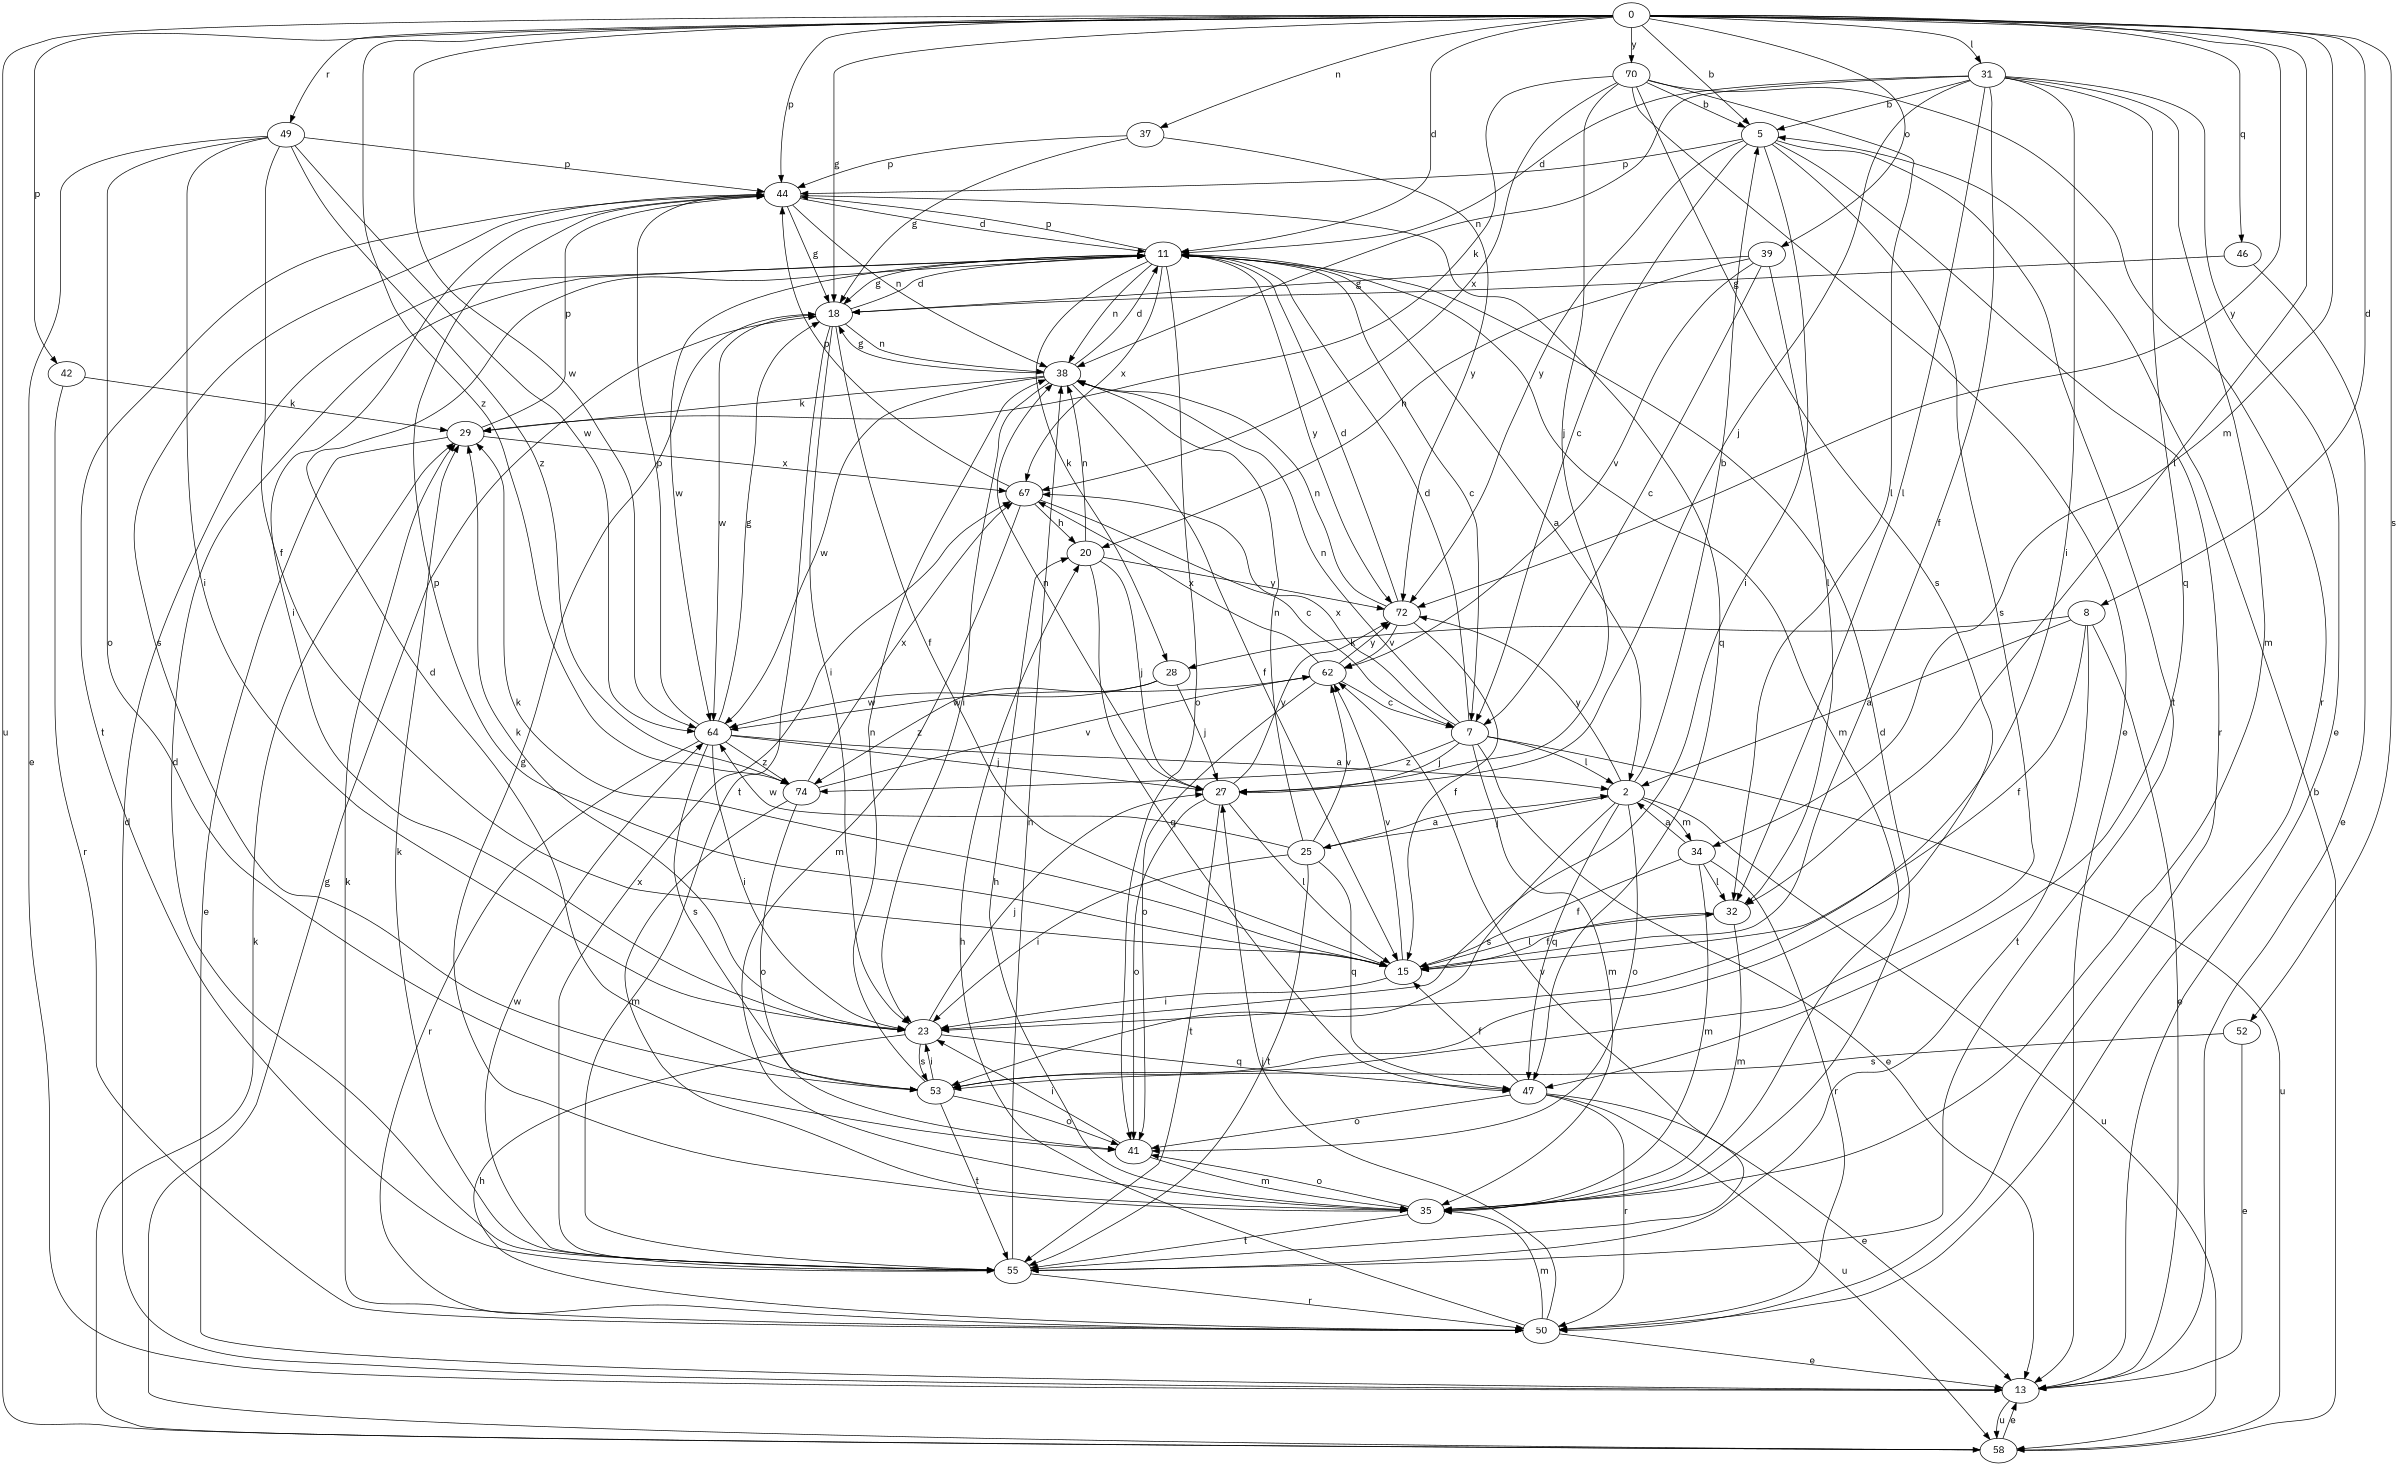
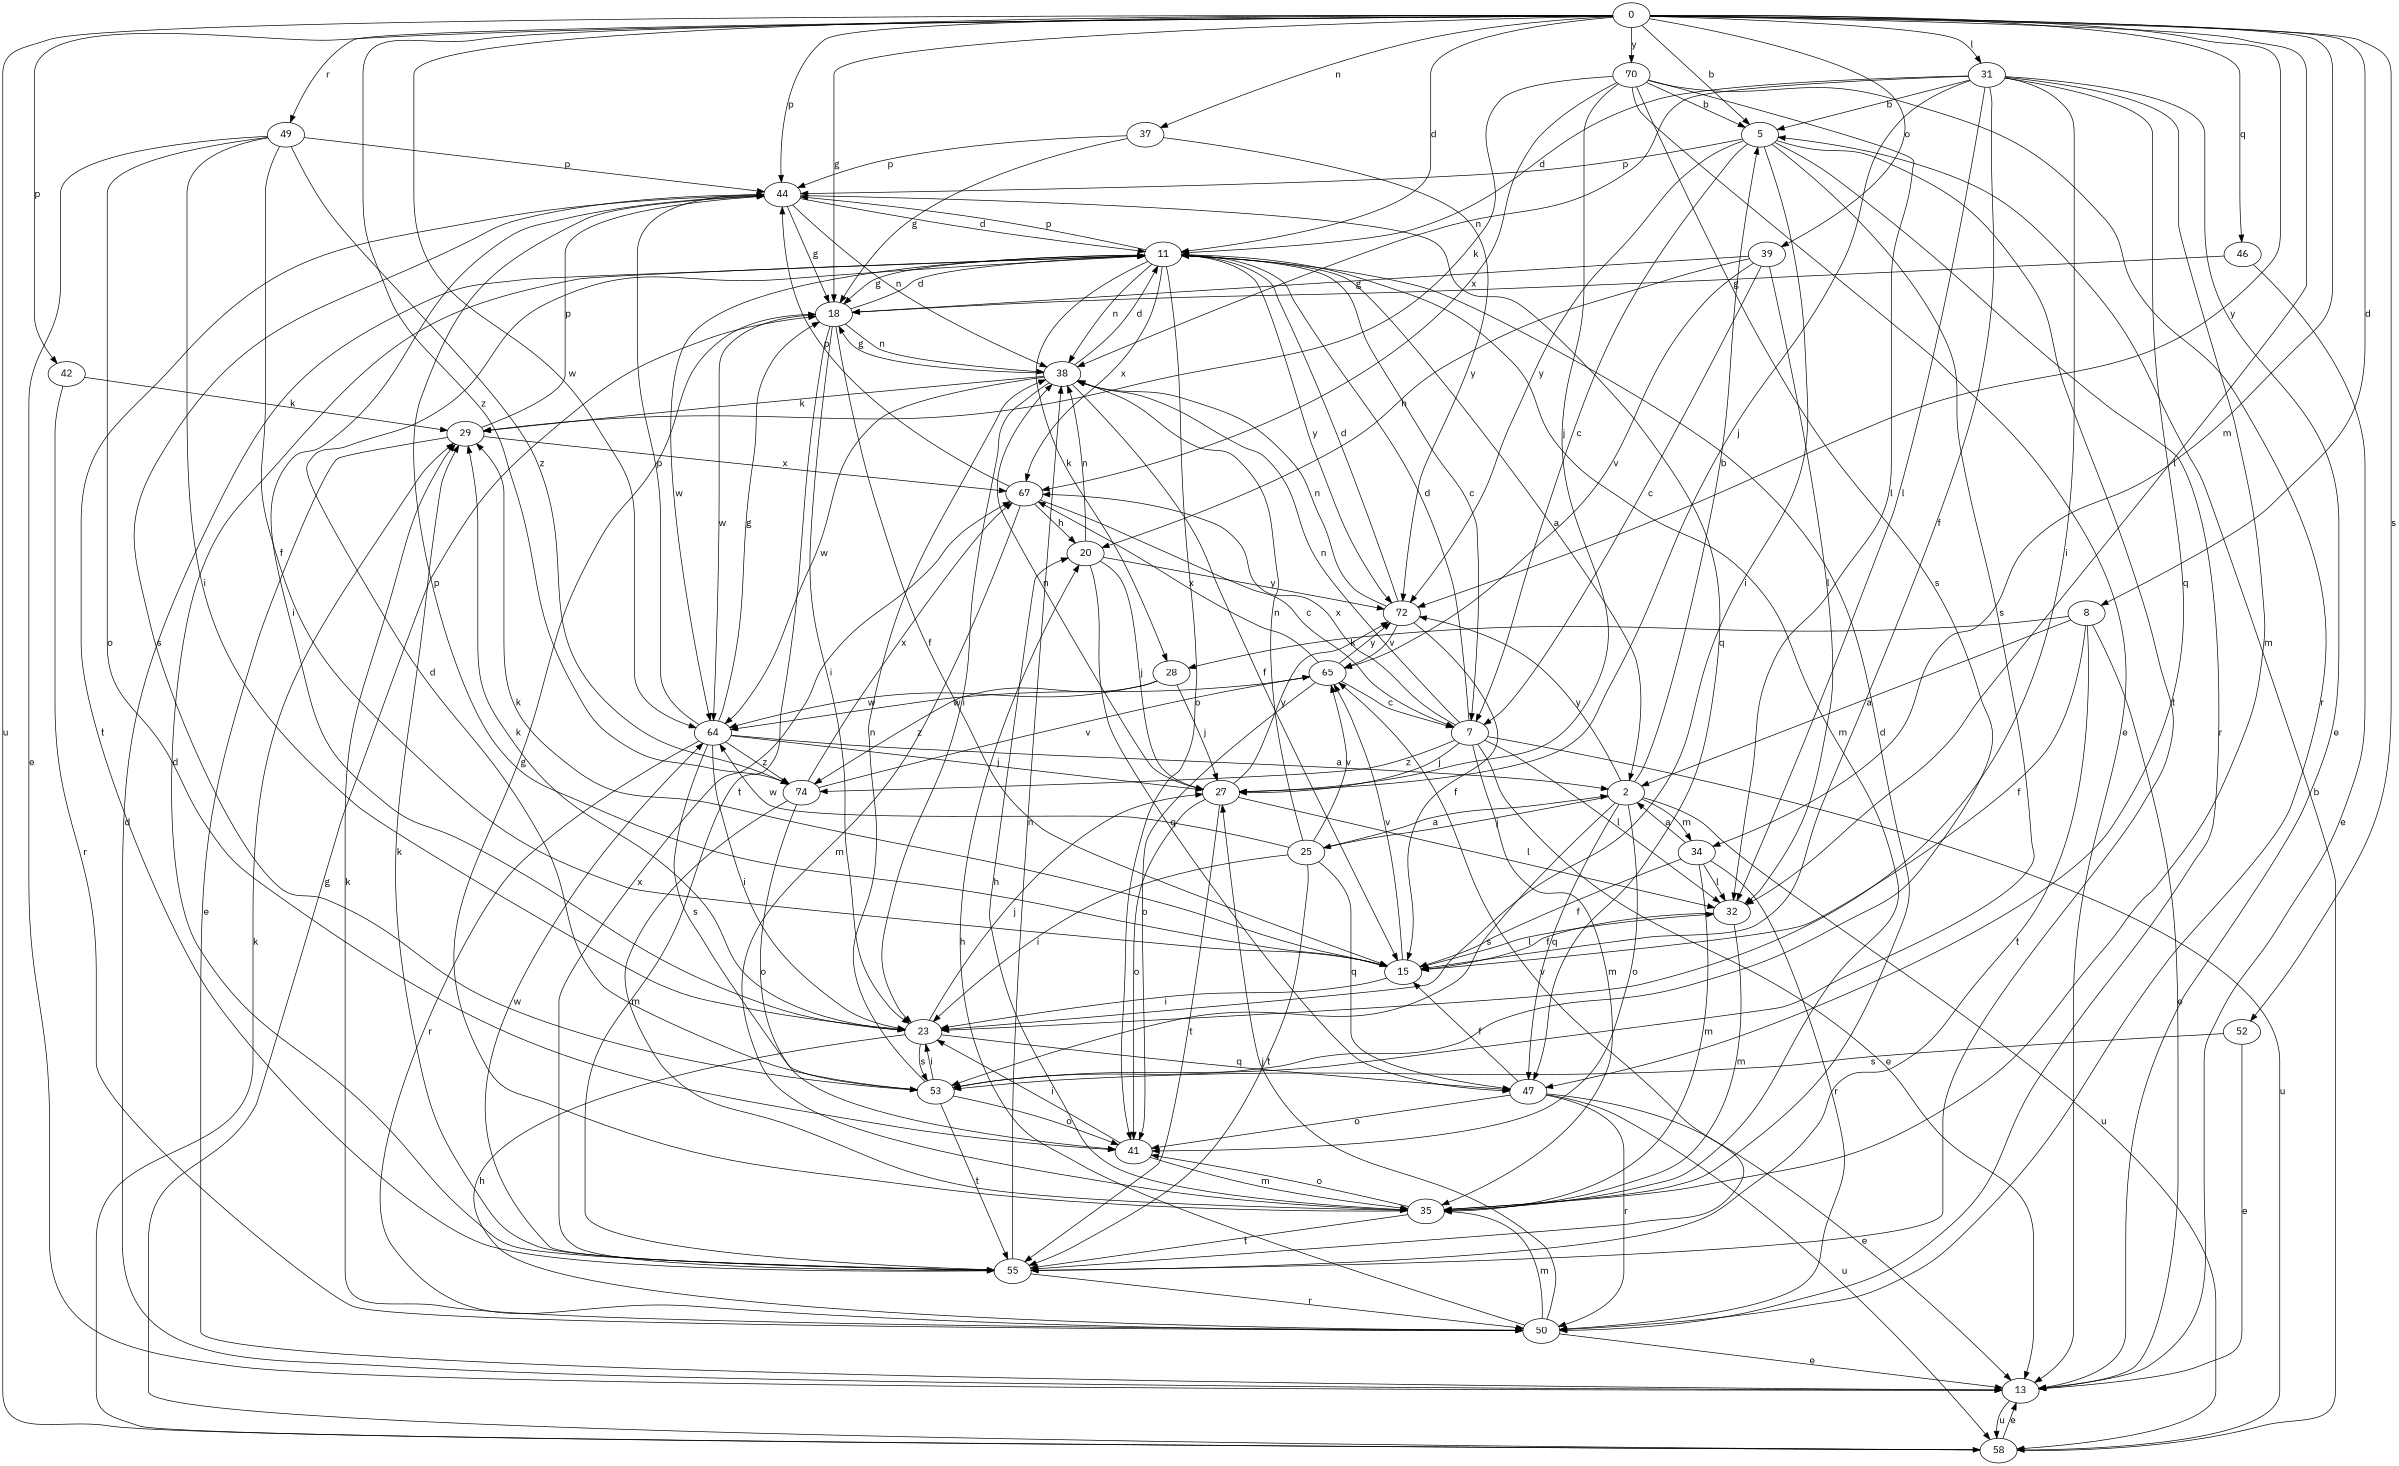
(560, 415) -> none
(1328, 673) -> (1328, 673)
(1559, 756) -> (1596, 812)
(1302, 887) -> (1473, 852)
